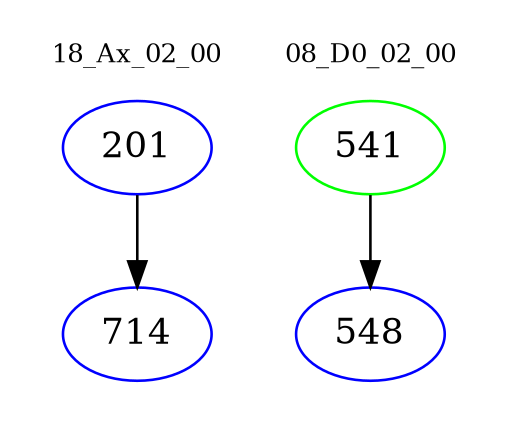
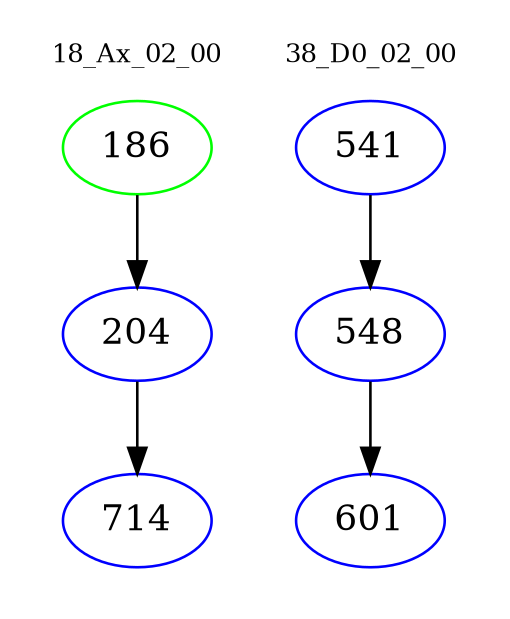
(372, 56) -> (372, 56)
none -> (137, 148)
(137, 148) -> (137, 334)
(370, 148) -> (370, 148)
none -> (370, 521)
